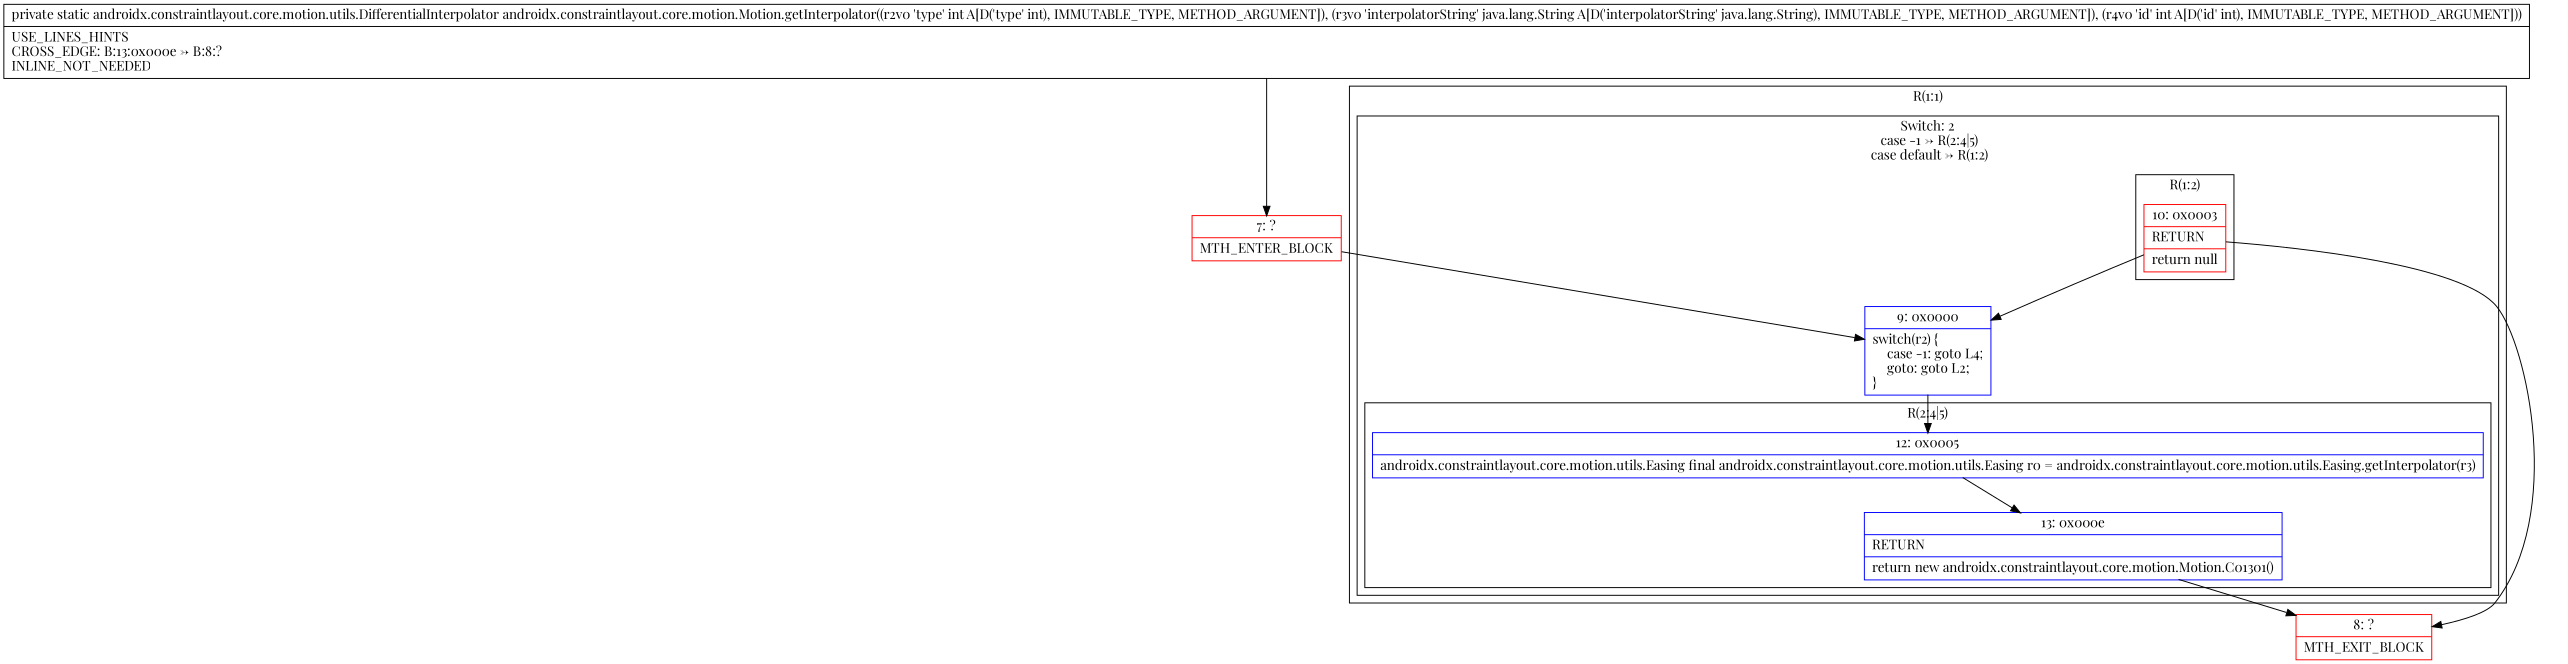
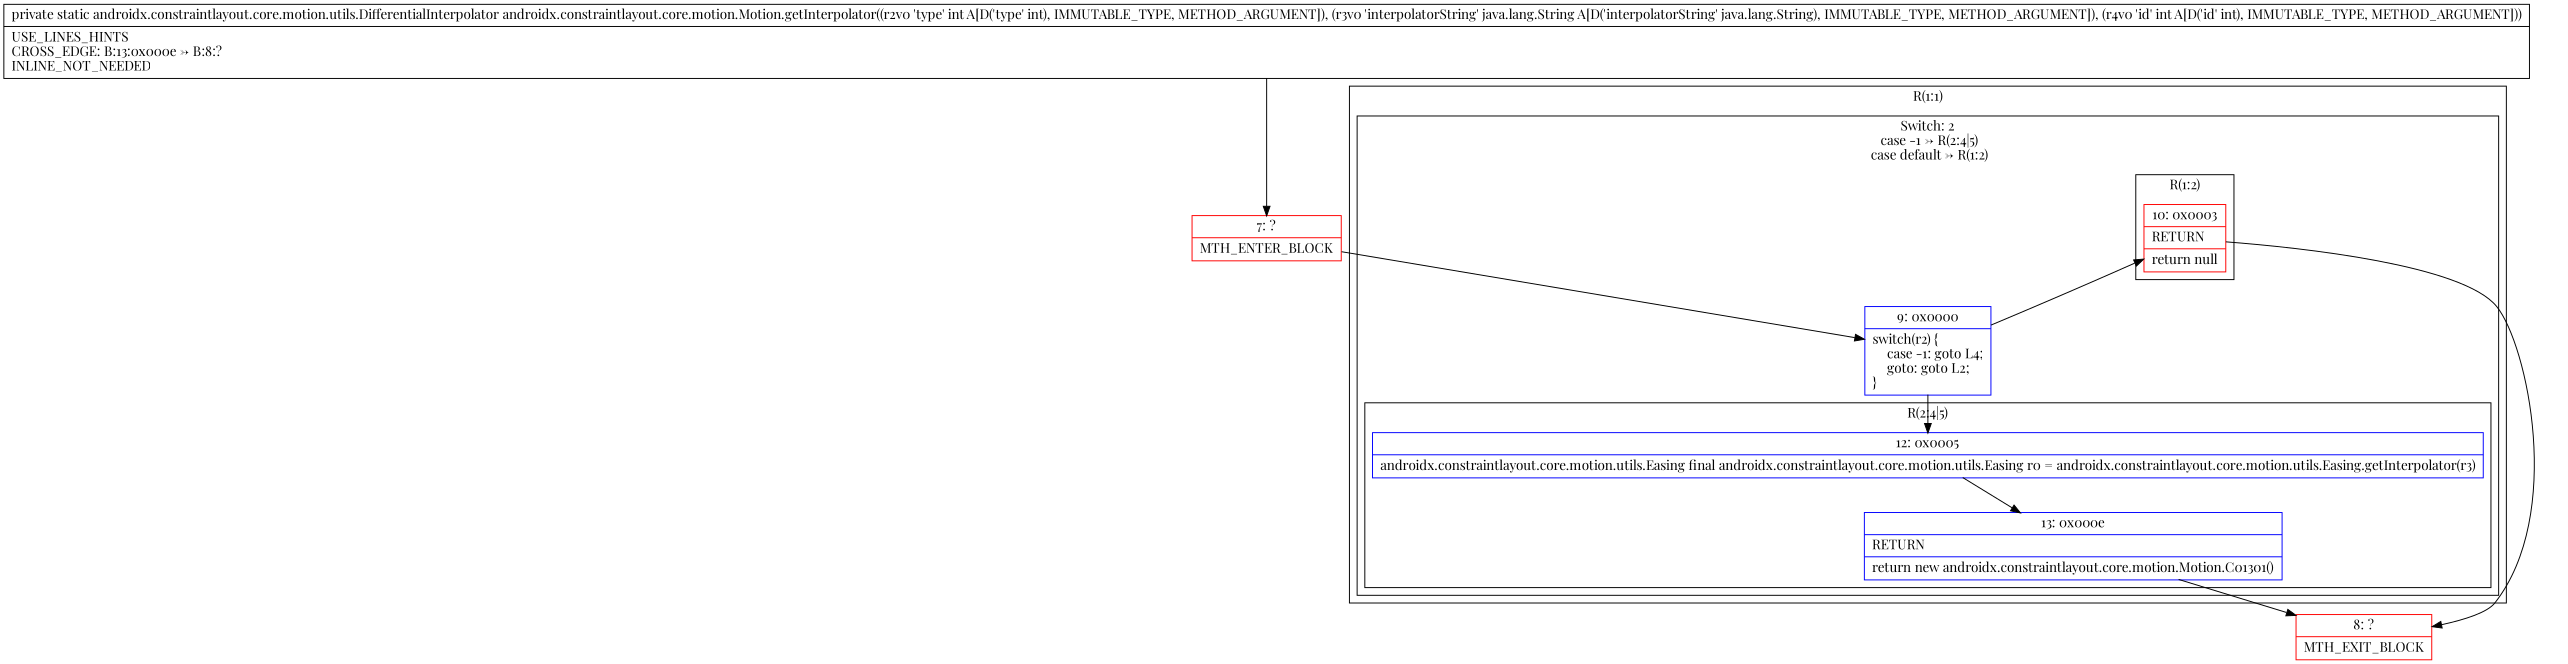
(2072, 285) -> (2063, 294)
